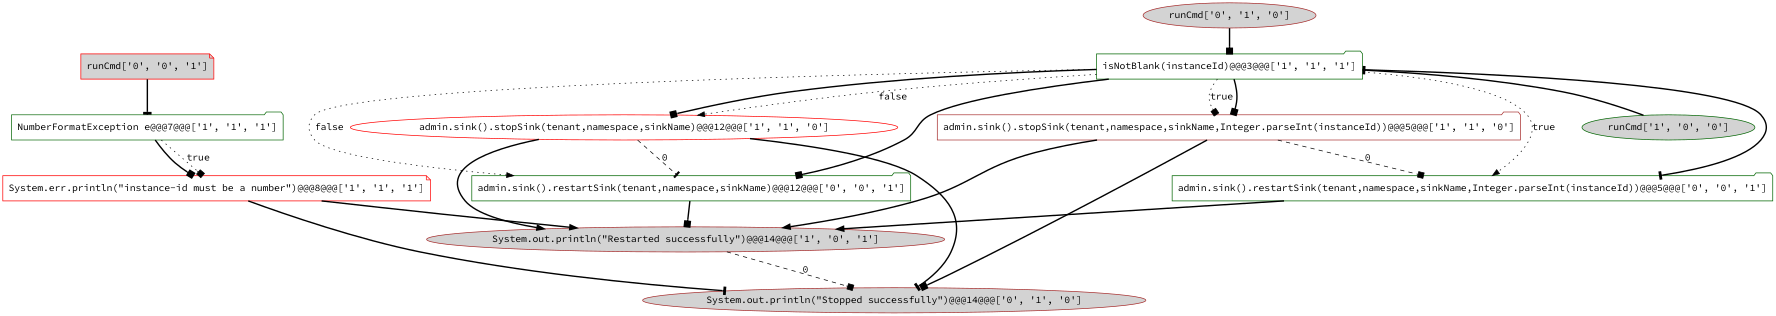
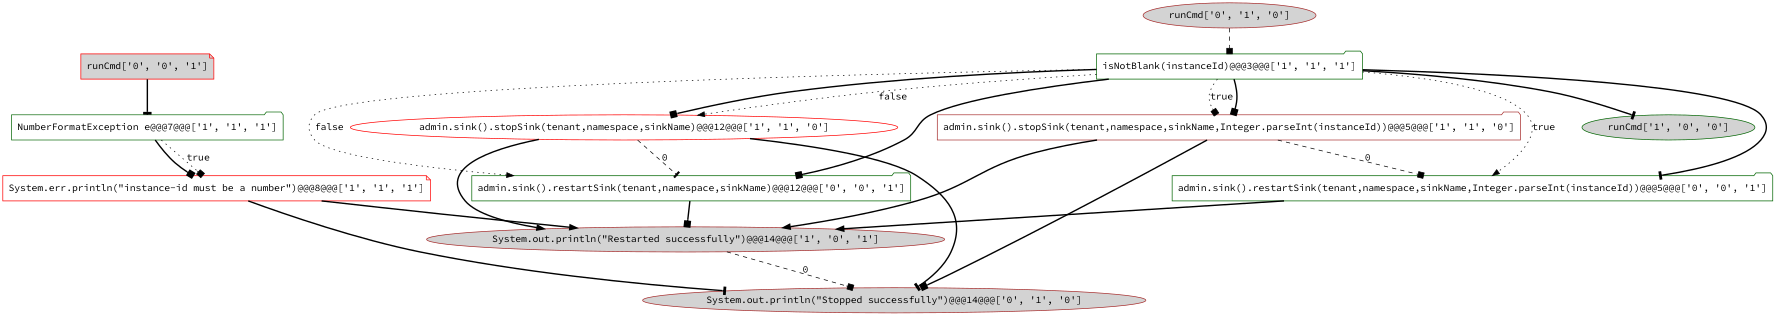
(1230, 37) -> (1230, 37)
(1507, 83) -> (1499, 83)
